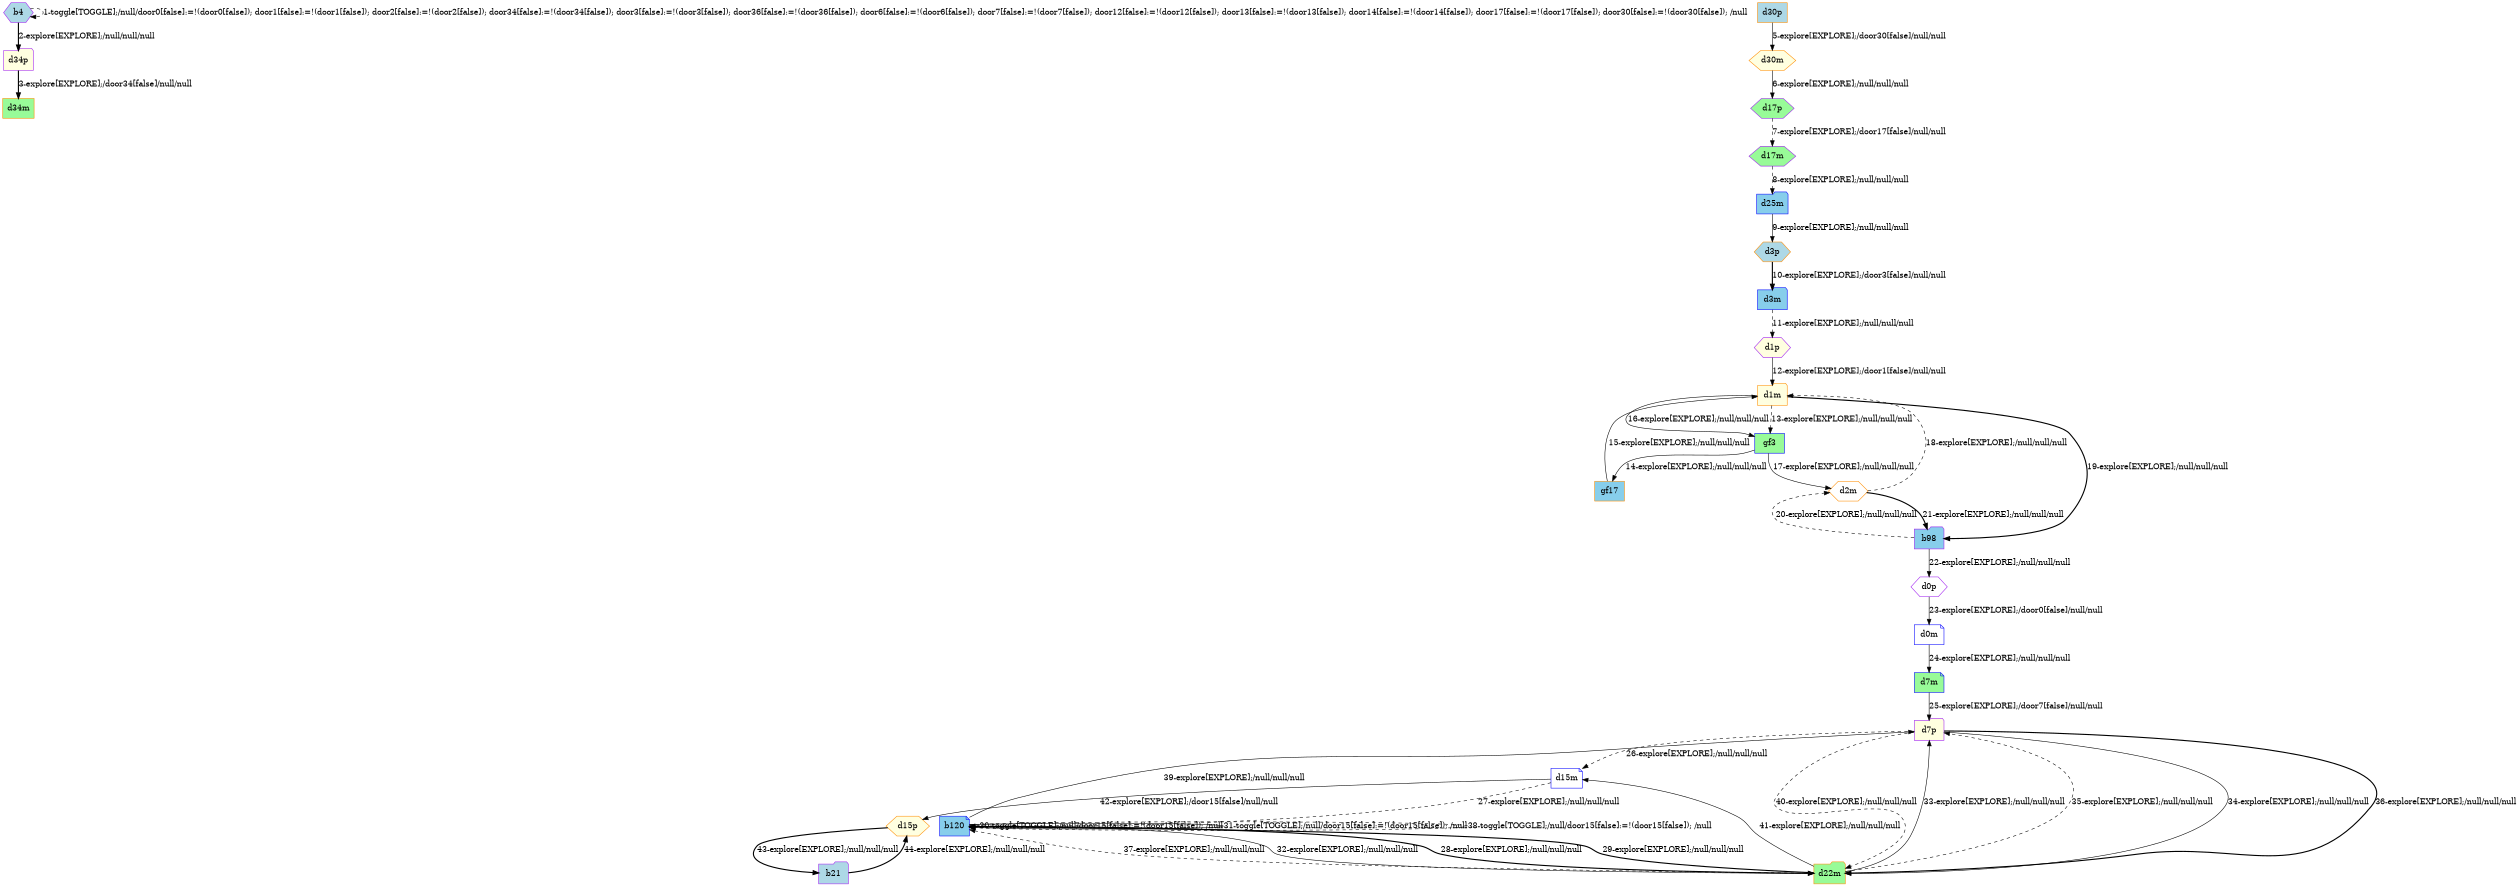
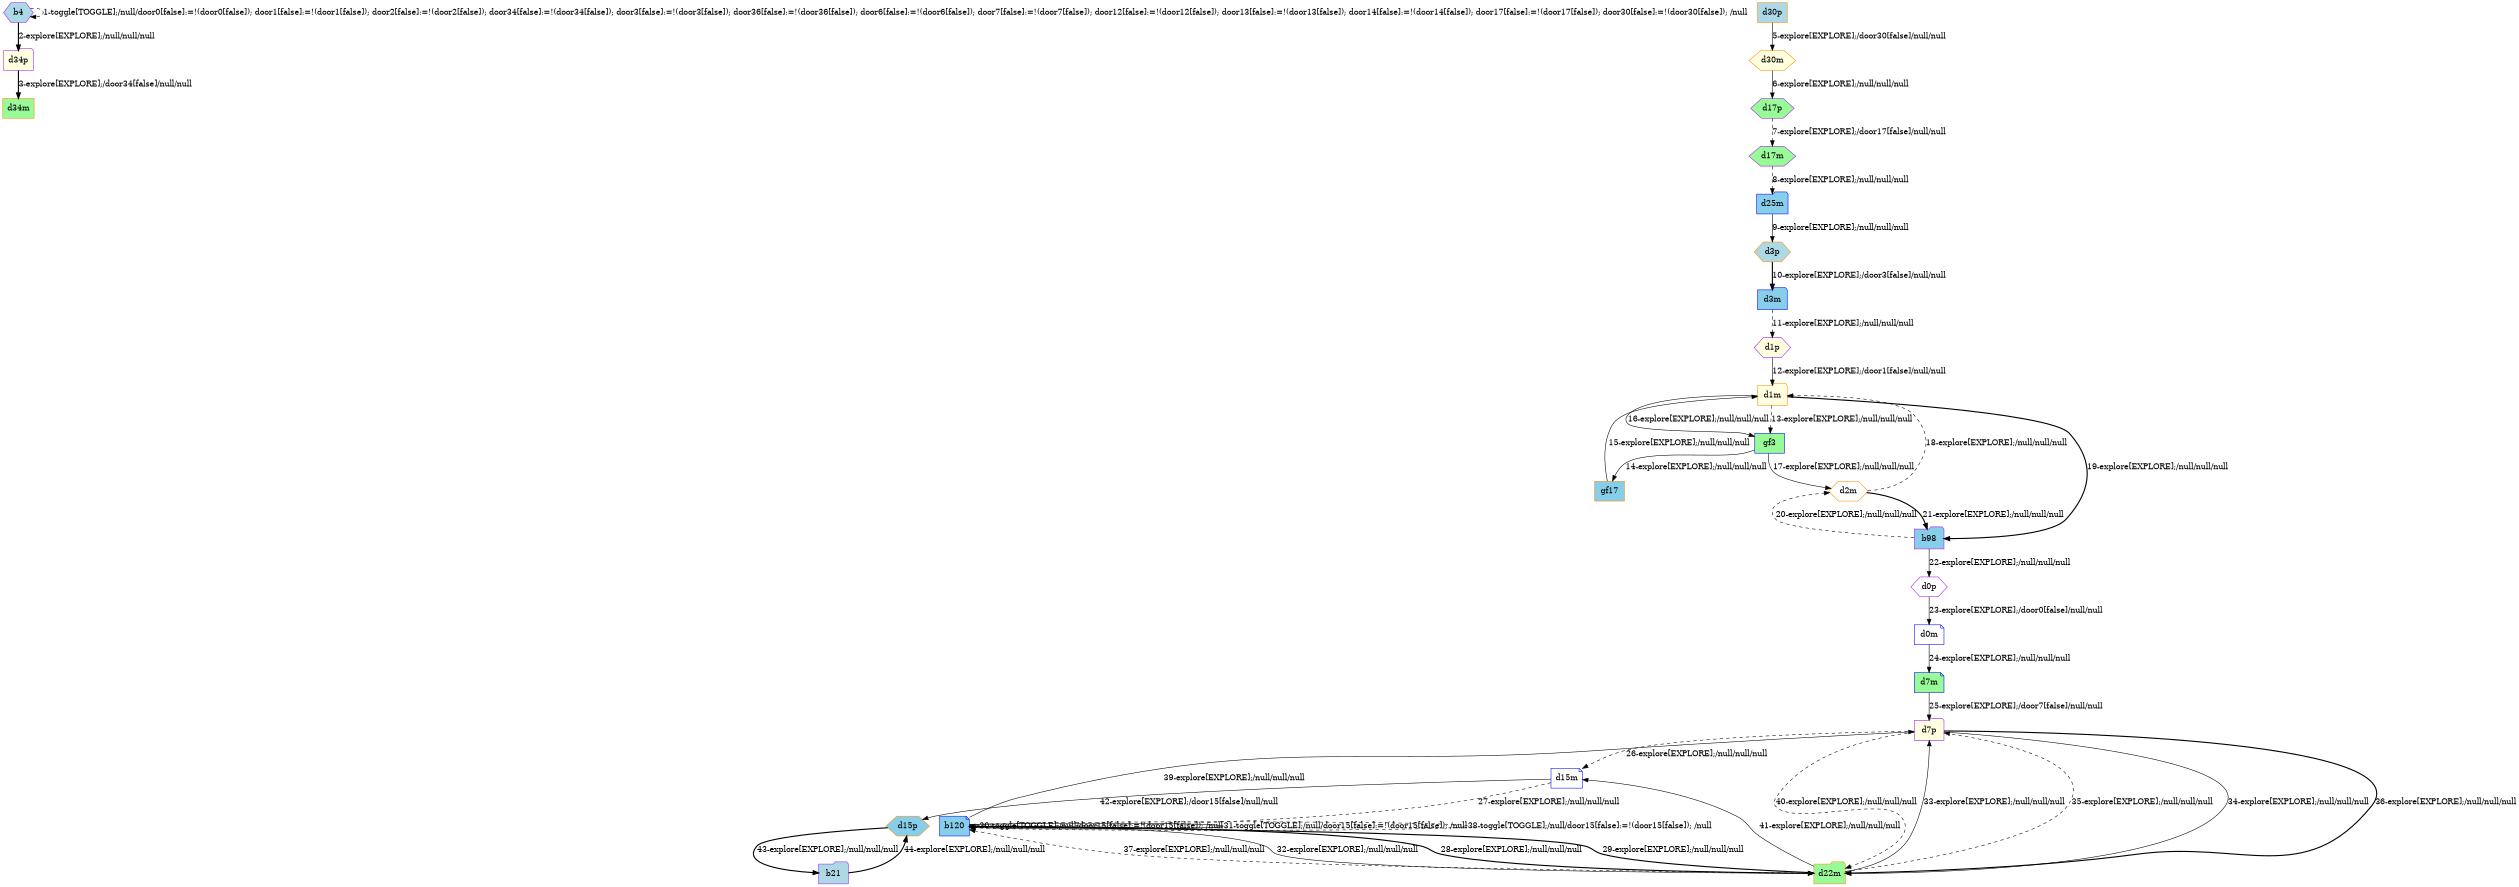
(908, 826) -> (908, 826)
